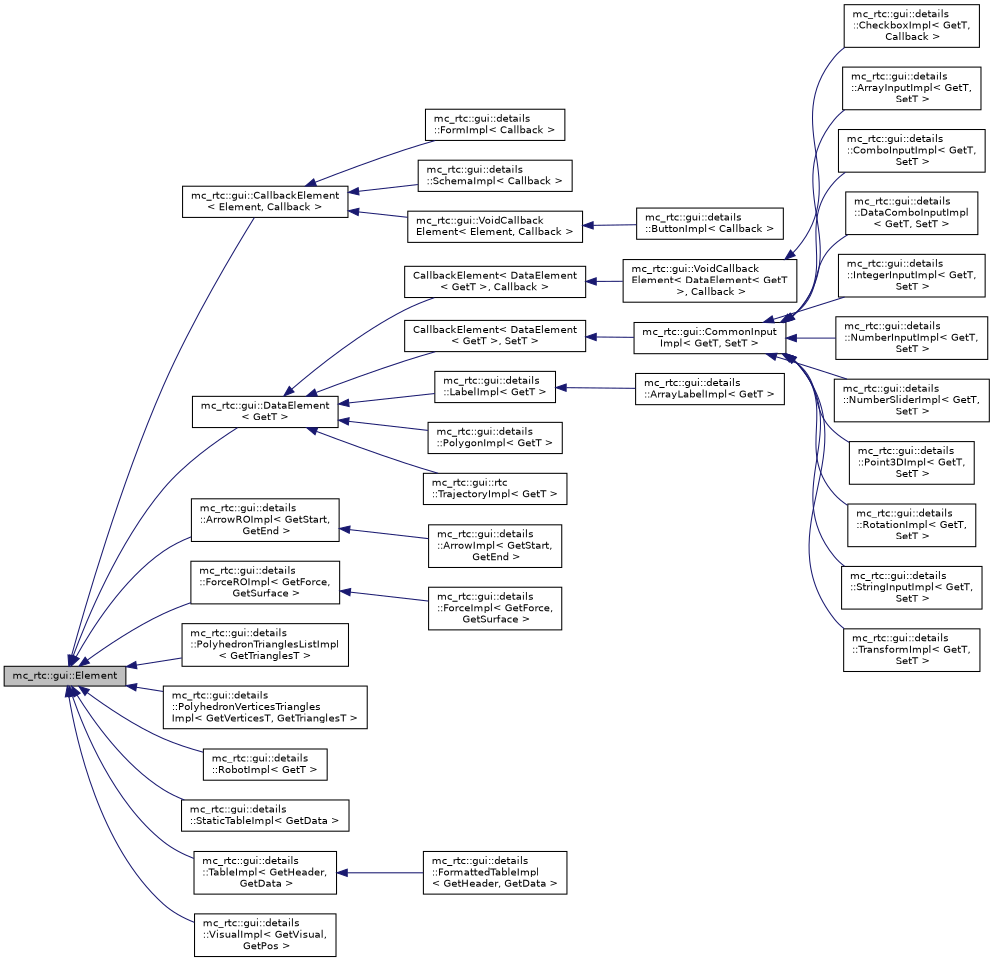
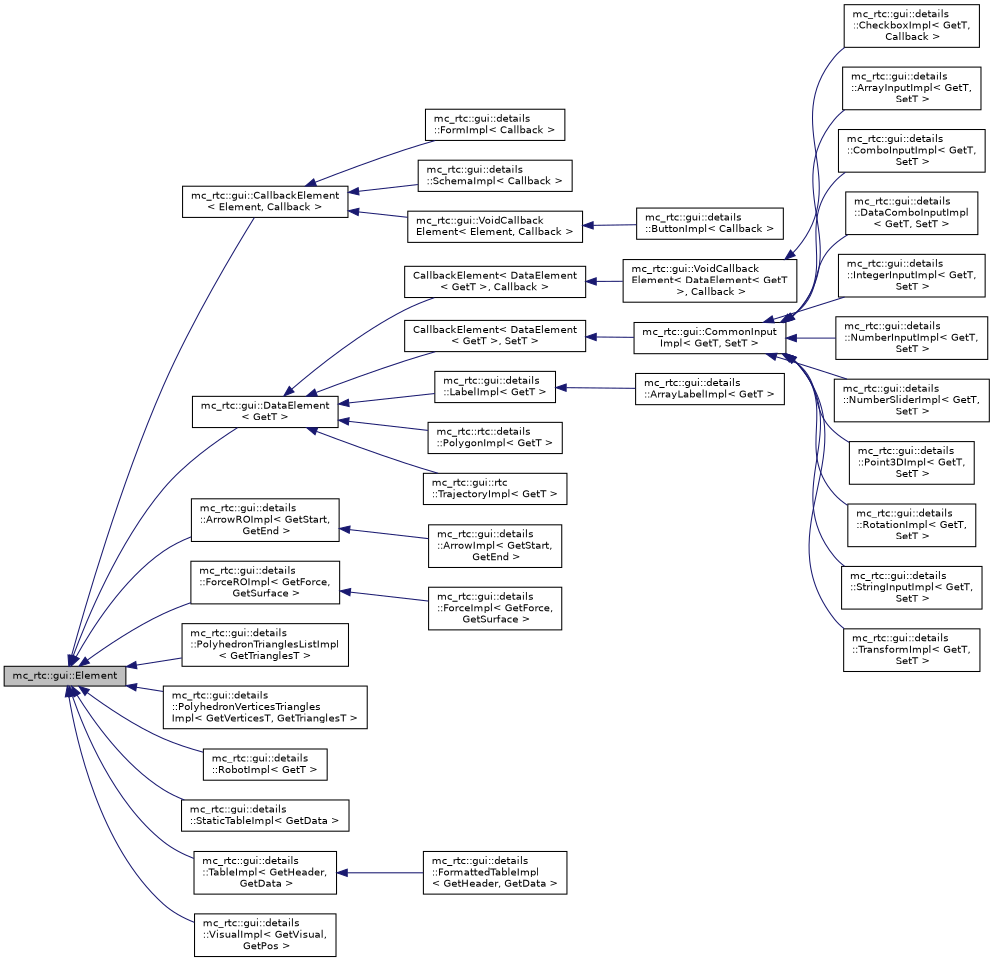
(495, 438) -> (495, 438)
